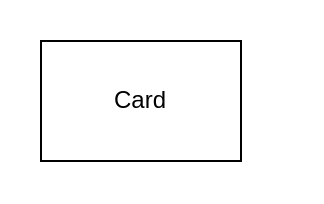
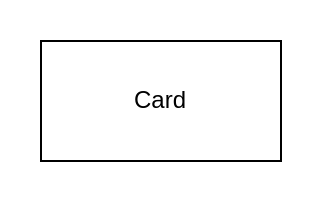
(141, 101) -> (161, 101)
